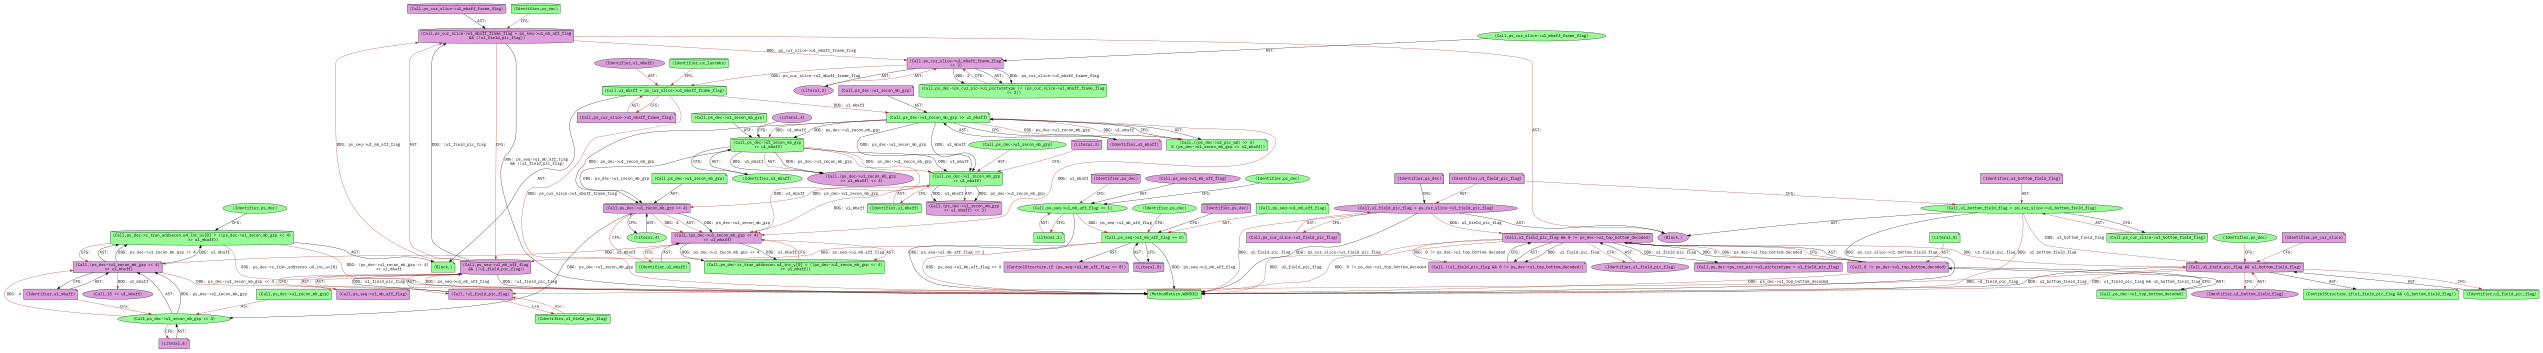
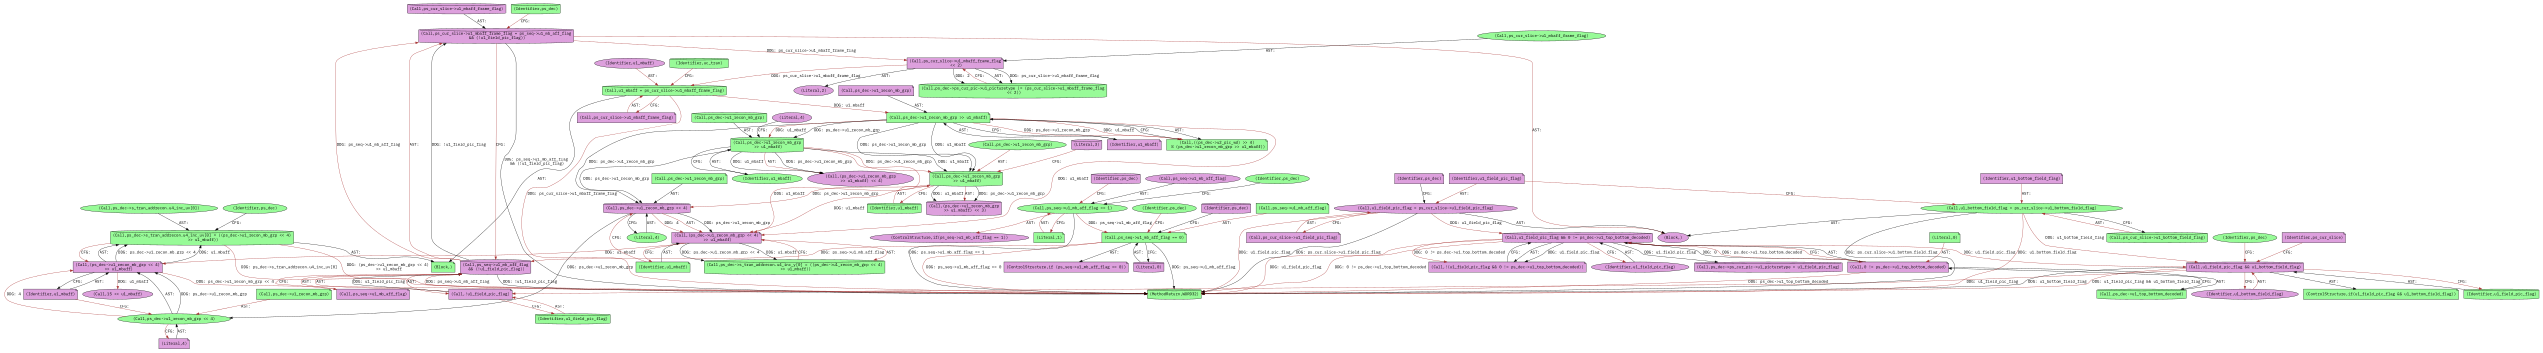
(699, 63) -> (699, 63)
(880, 80) -> none
none -> (149, 208)
none -> (949, 238)
